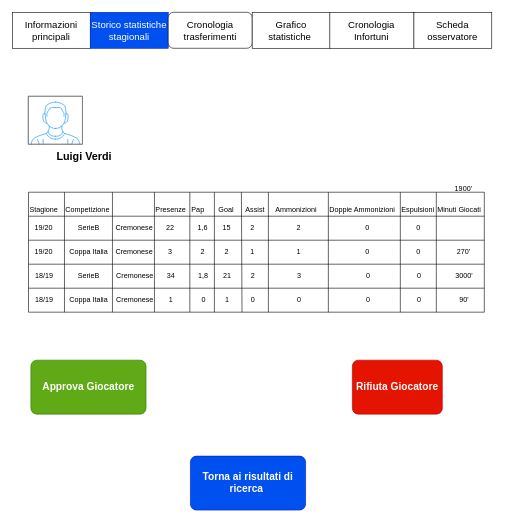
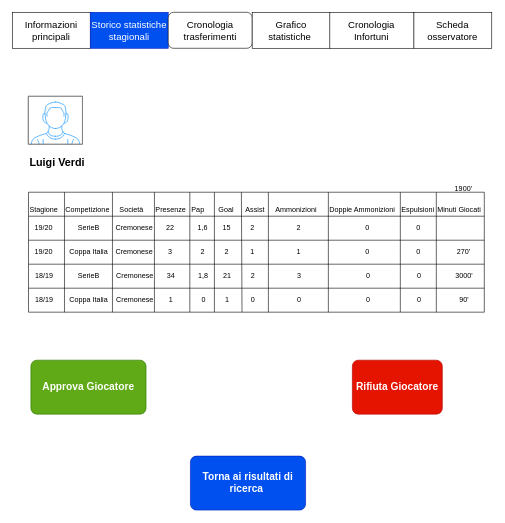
(89, 156) -> (62, 162)
none -> (137, 210)
